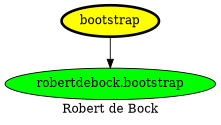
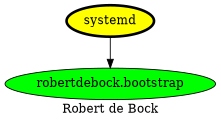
(110, 21) -> (110, 21)
